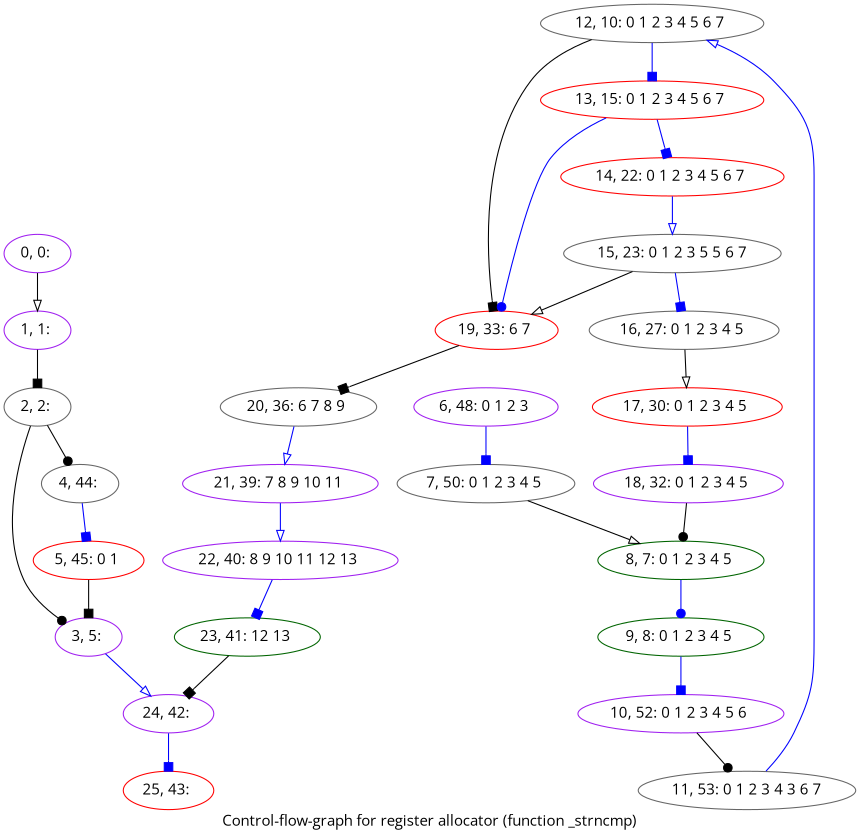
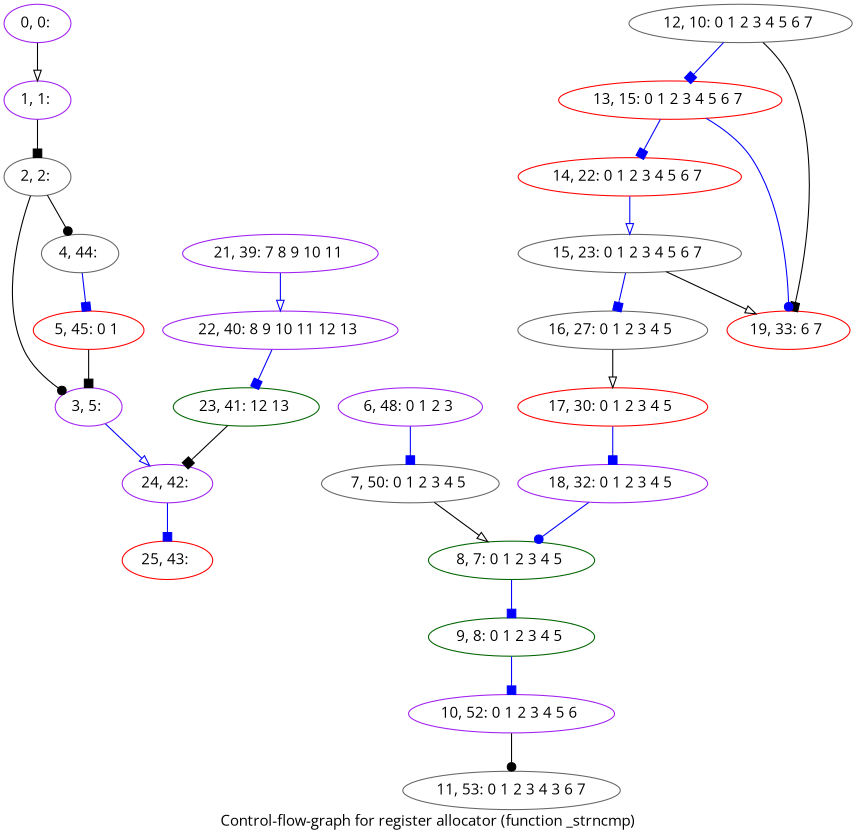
(672, 254) -> (630, 254)
(814, 392) -> none
(298, 407) -> none
(685, 518) -> (566, 519)
(681, 595) -> (512, 593)
